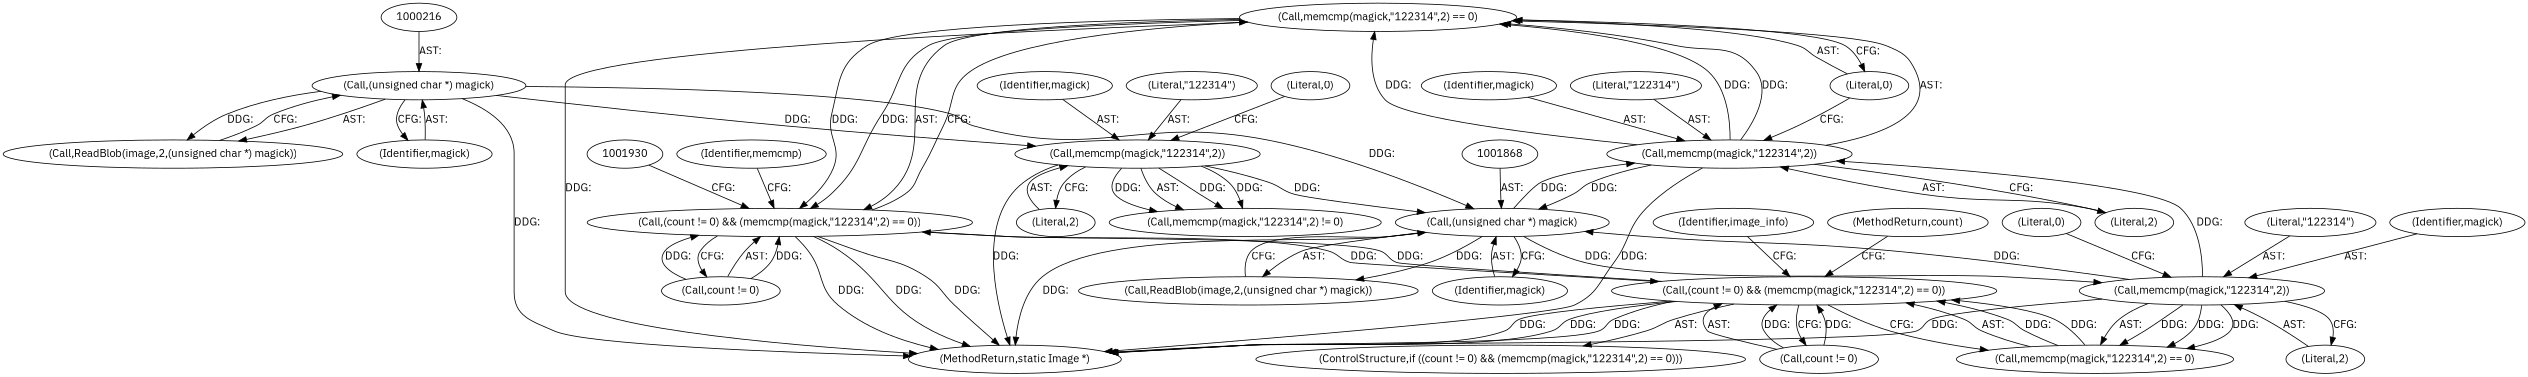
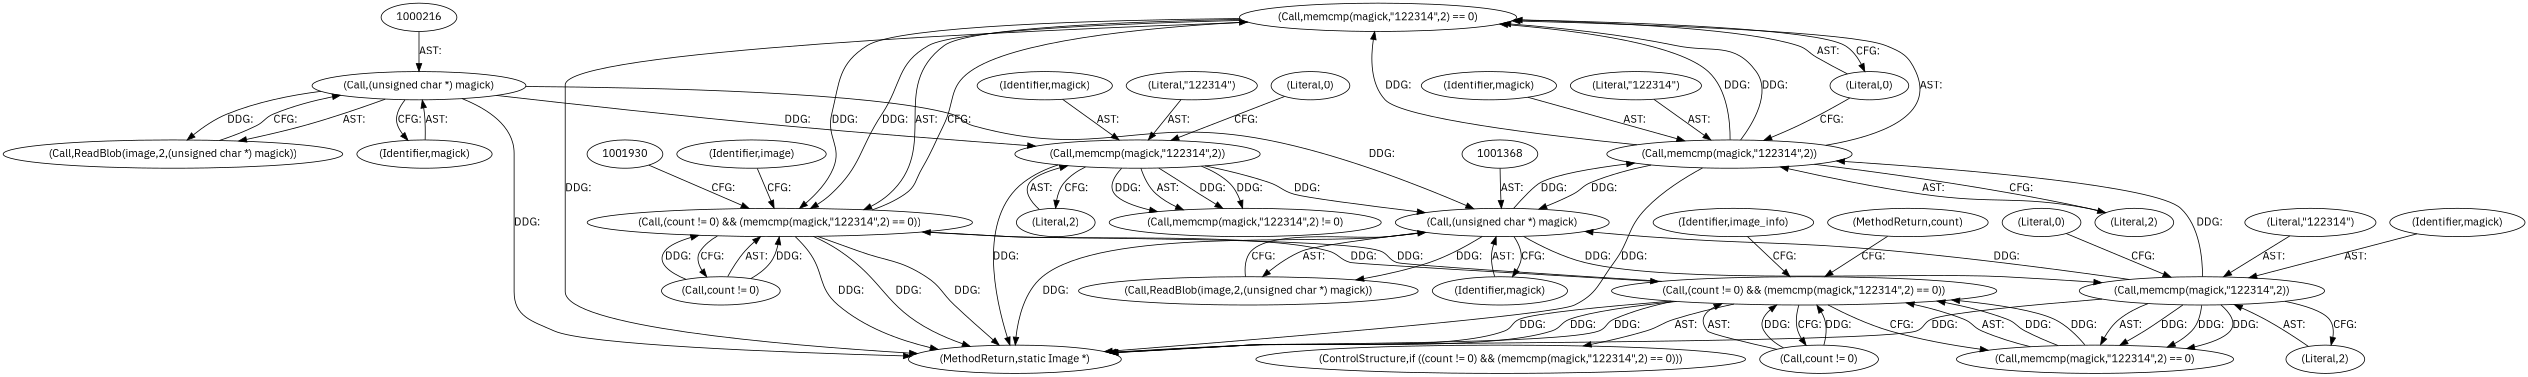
(752, 154) -> (752, 154)
(1500, 154) -> (1500, 154)
